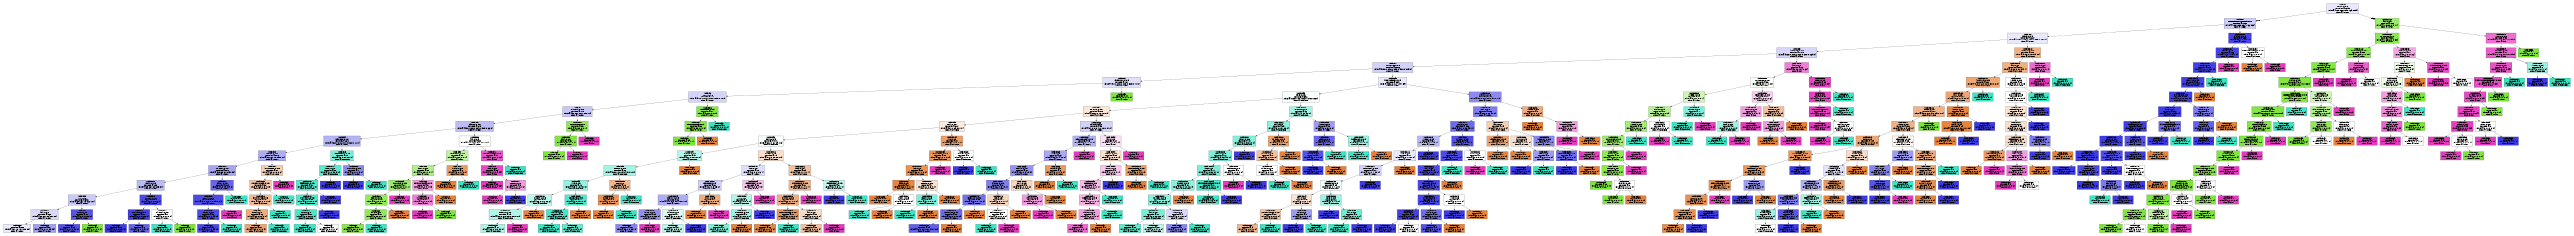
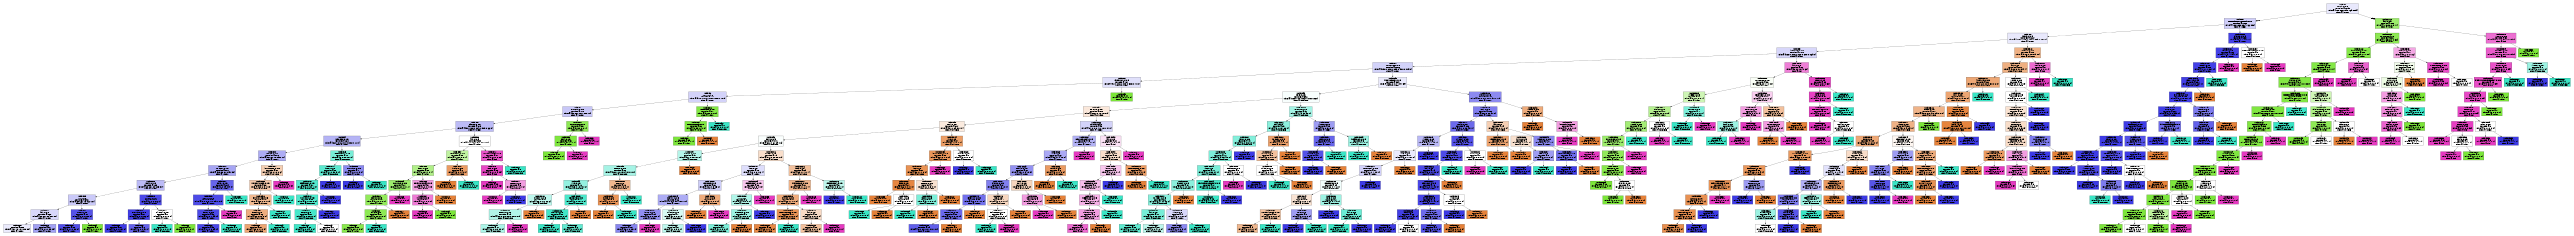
(1160, 200) -> (1160, 200)
